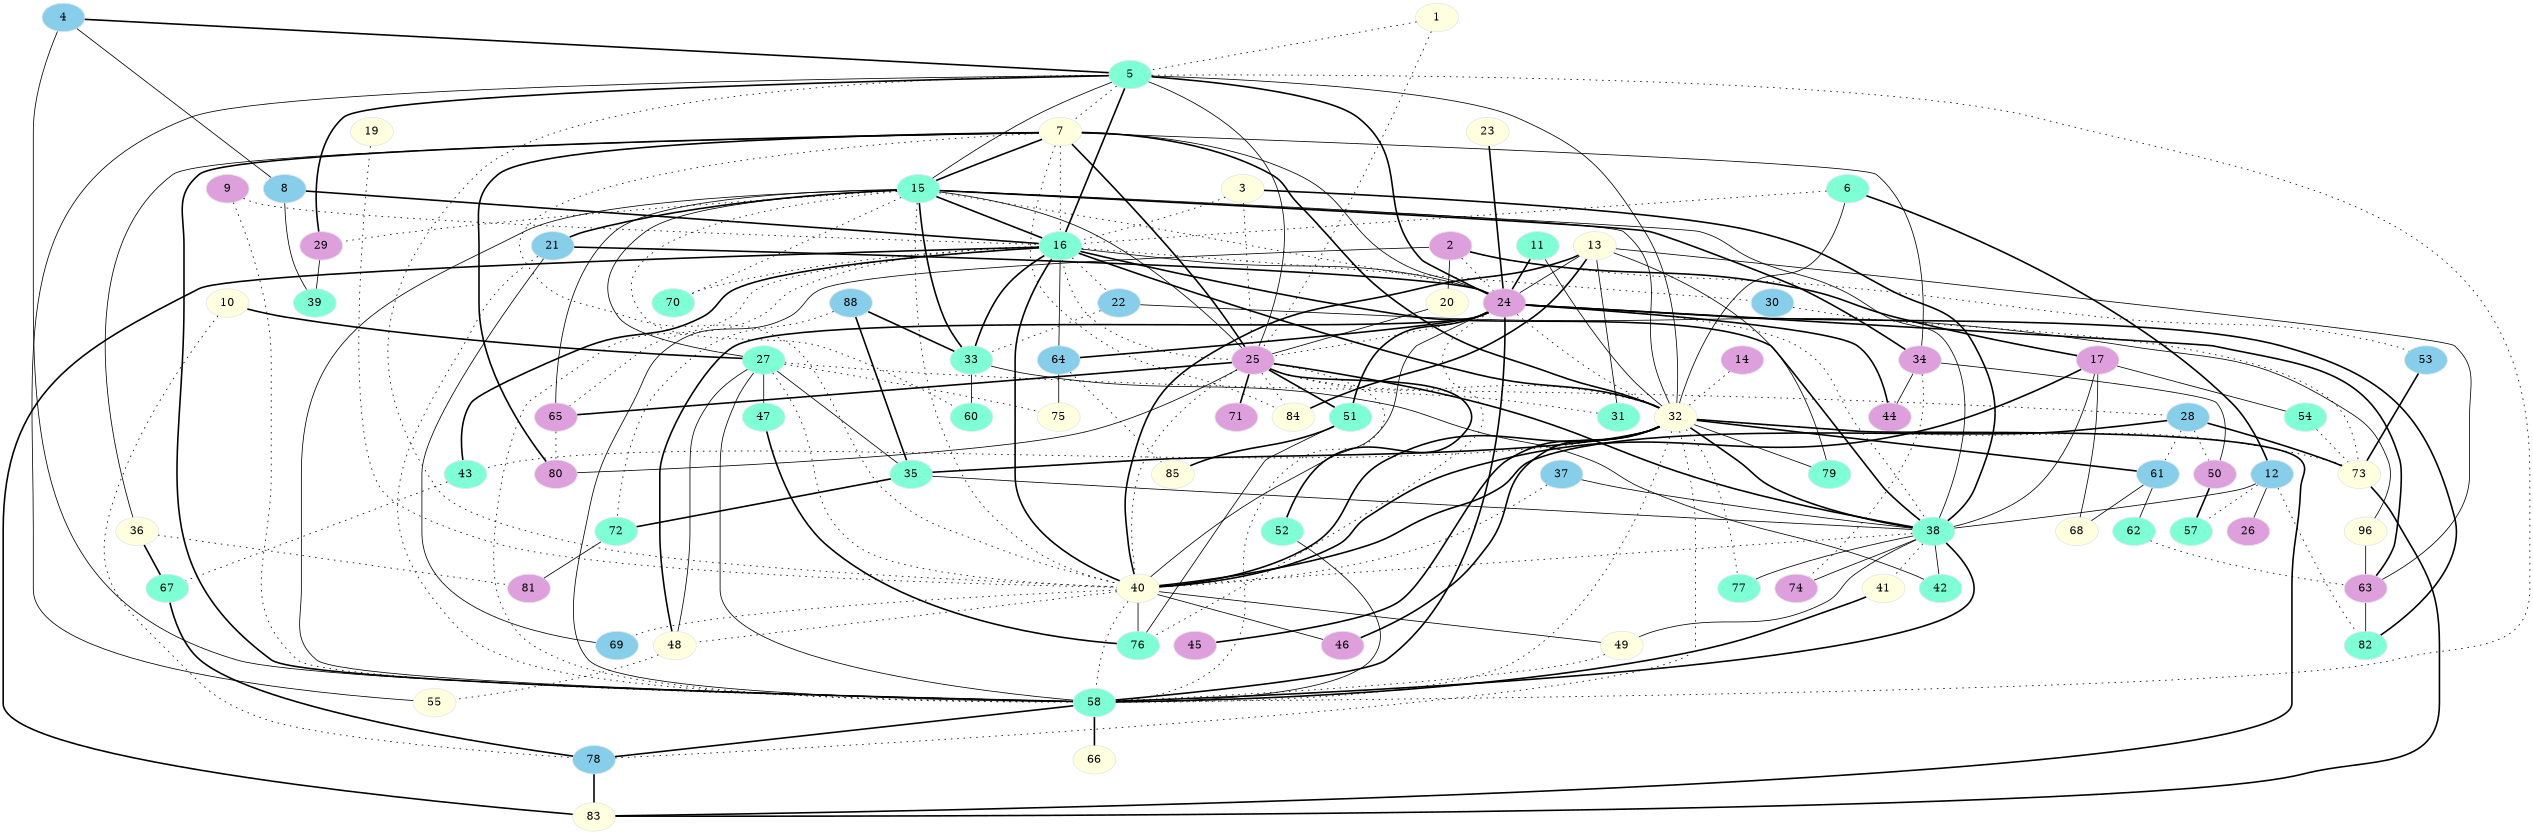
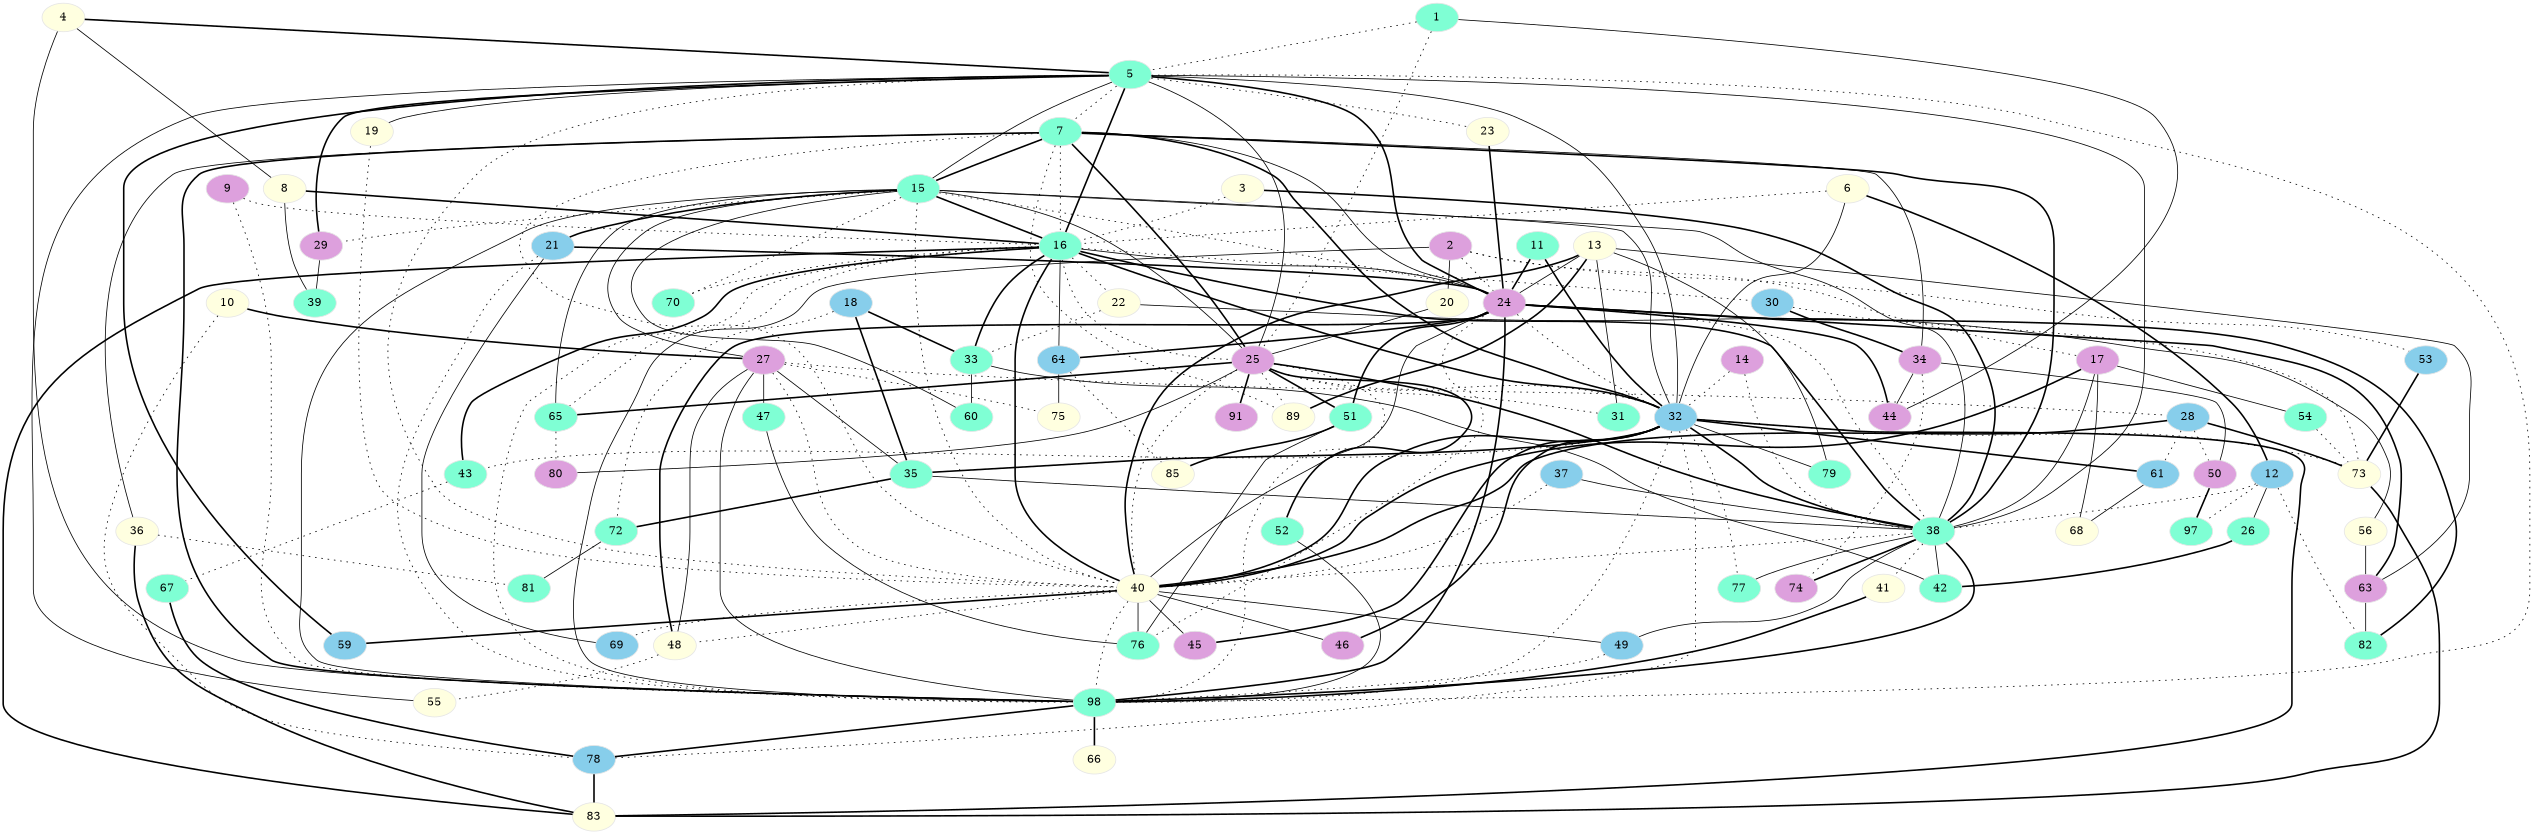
(63, 17) -> (63, 17)
(1437, 17) -> (1437, 17)
none -> (2025, 77)
none -> (748, 86)
none -> (1349, 106)
none -> (1880, 109)
(1060, 132) -> (1060, 132)
(612, 151) -> (1906, 176)
(285, 189) -> (285, 189)
(1848, 189) -> (1848, 189)
(1659, 234) -> (1846, 331)
(931, 278) -> none
(1248, 278) -> none
(1822, 294) -> (1807, 290)
(638, 303) -> (638, 303)
(851, 303) -> (851, 303)
(1119, 303) -> (1119, 303)
(1382, 338) -> none
(1598, 338) -> (1598, 338)
(764, 360) -> (764, 360)
(556, 417) -> (556, 417)
(1236, 417) -> (1236, 417)
(1293, 417) -> (1293, 417)
(1676, 417) -> (1676, 417)
none -> (1798, 485)
(2121, 507) -> (2121, 507)
(2134, 531) -> none
(2191, 531) -> (2191, 531)
(2248, 531) -> (2248, 531)
(2366, 531) -> (2366, 531)
(152, 560) -> (304, 737)
(1860, 562) -> (1860, 562)
none -> (2099, 572)
(529, 588) -> (529, 588)
(903, 593) -> (903, 593)
none -> (1167, 617)
none -> (345, 646)
(1622, 646) -> (1622, 646)
(1094, 703) -> (1094, 703)
